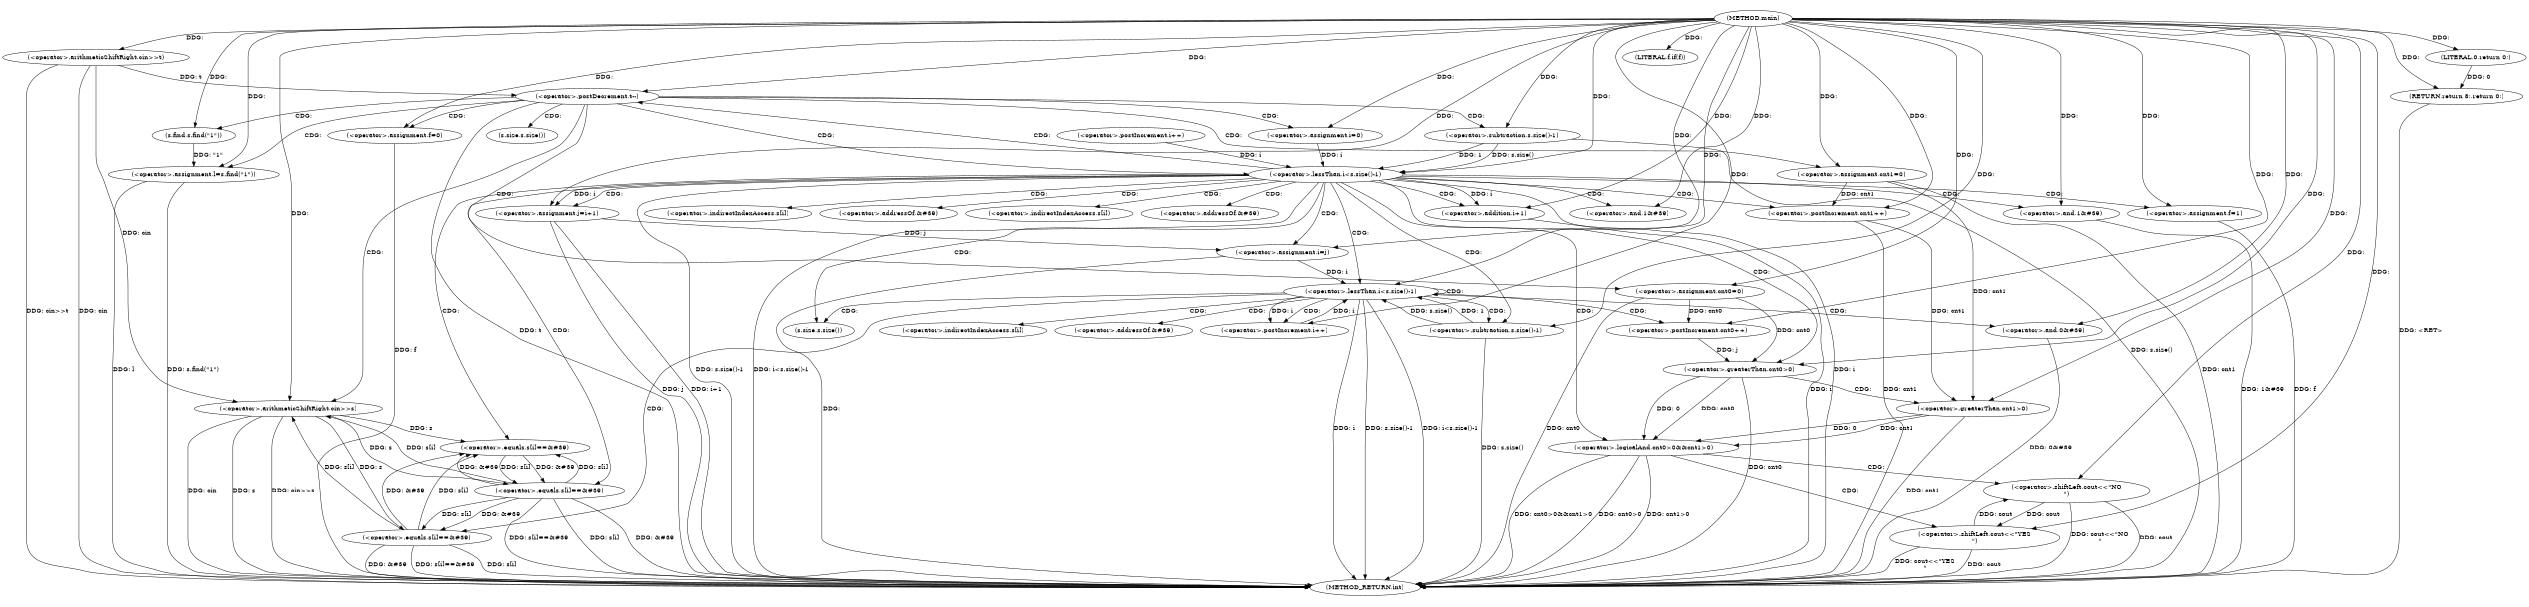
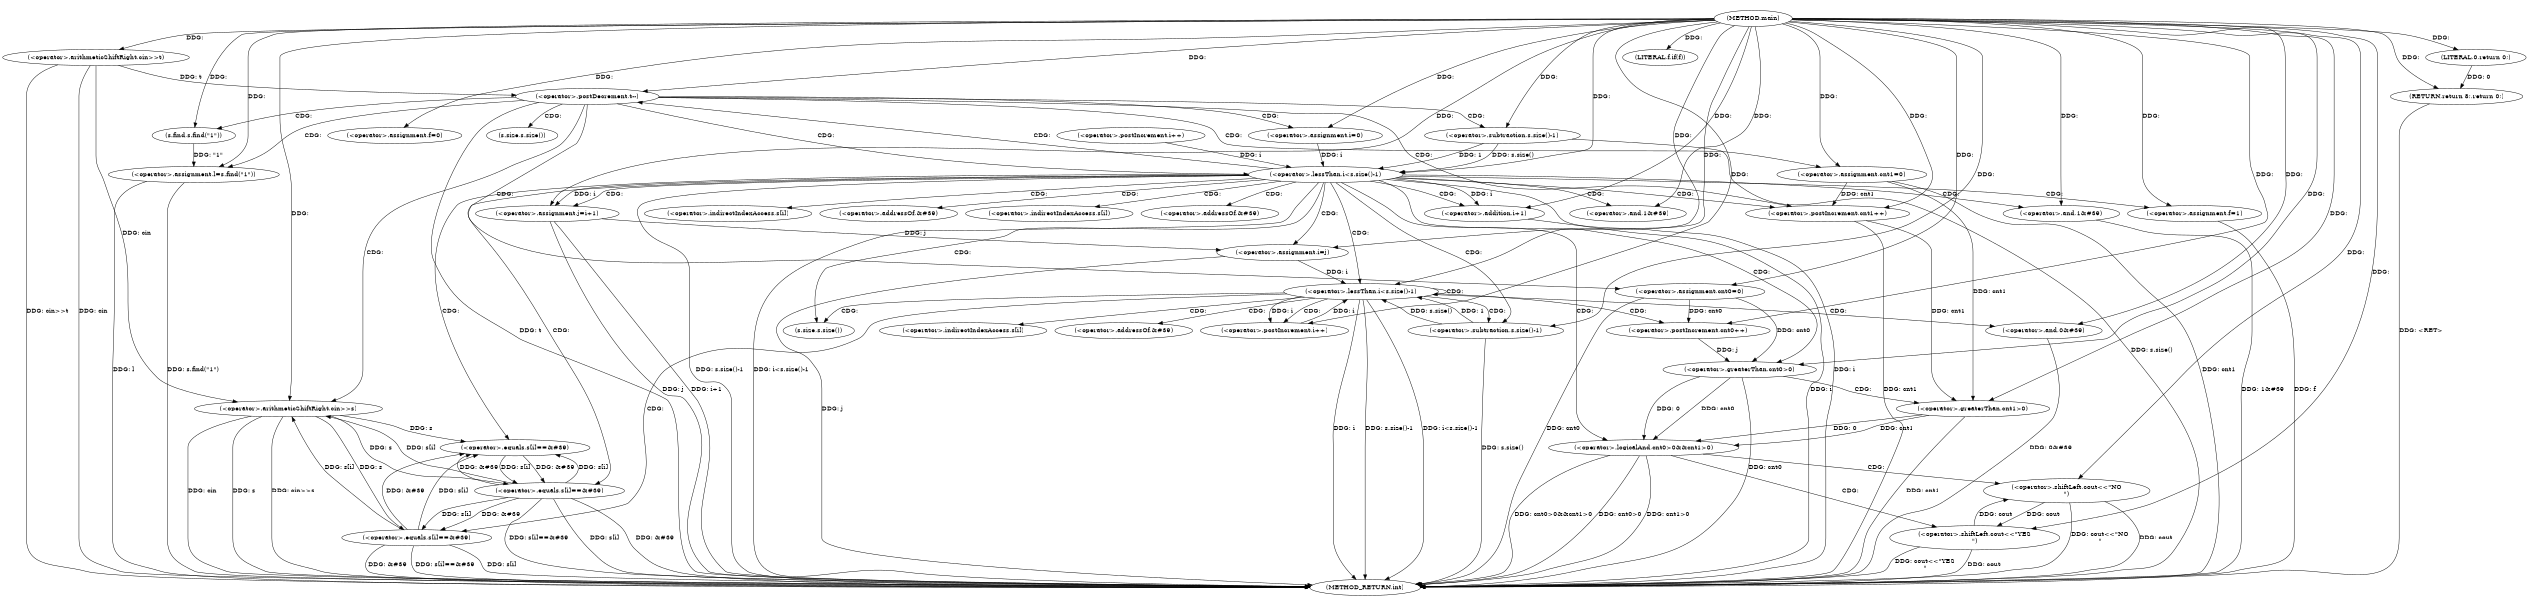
(468, 108) -> (1234, 110)
(833, 409) -> (833, 409)
(343, 557) -> none
